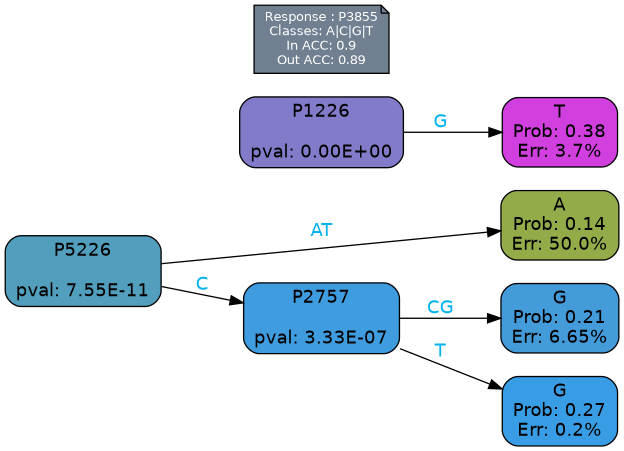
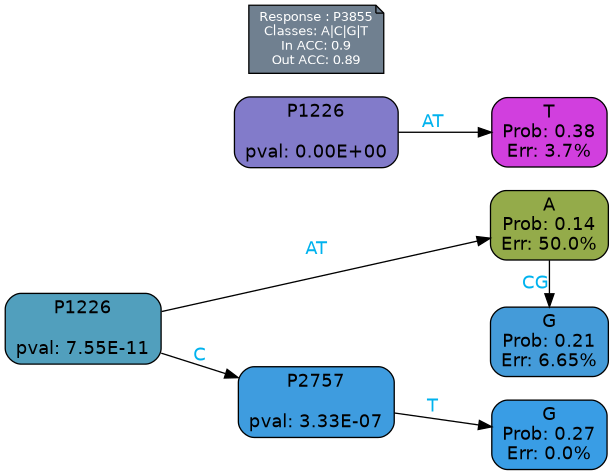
(441, 122) -> (433, 122)
(83, 271) -> (83, 329)
(444, 318) -> (549, 277)
(560, 411) -> (549, 435)
